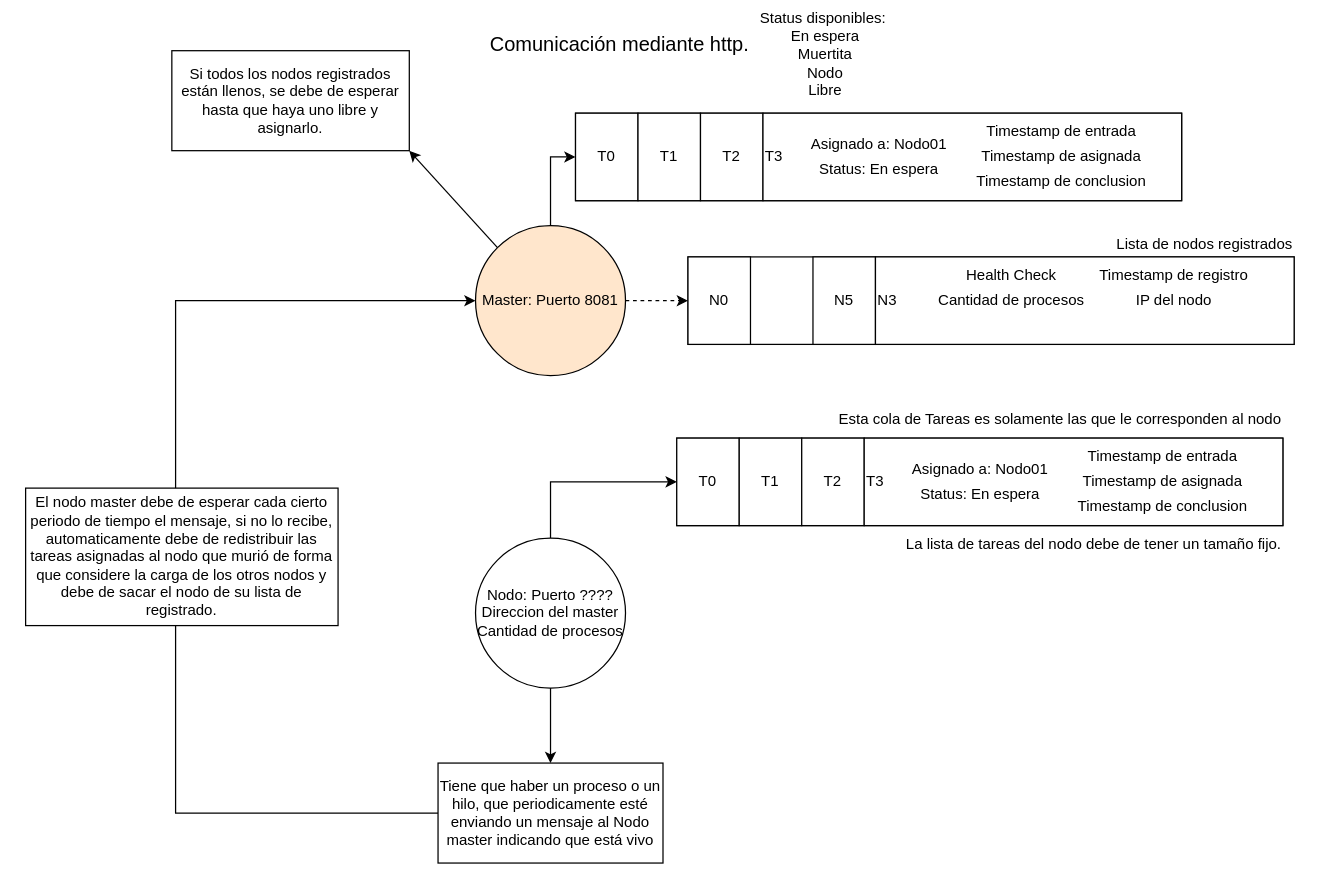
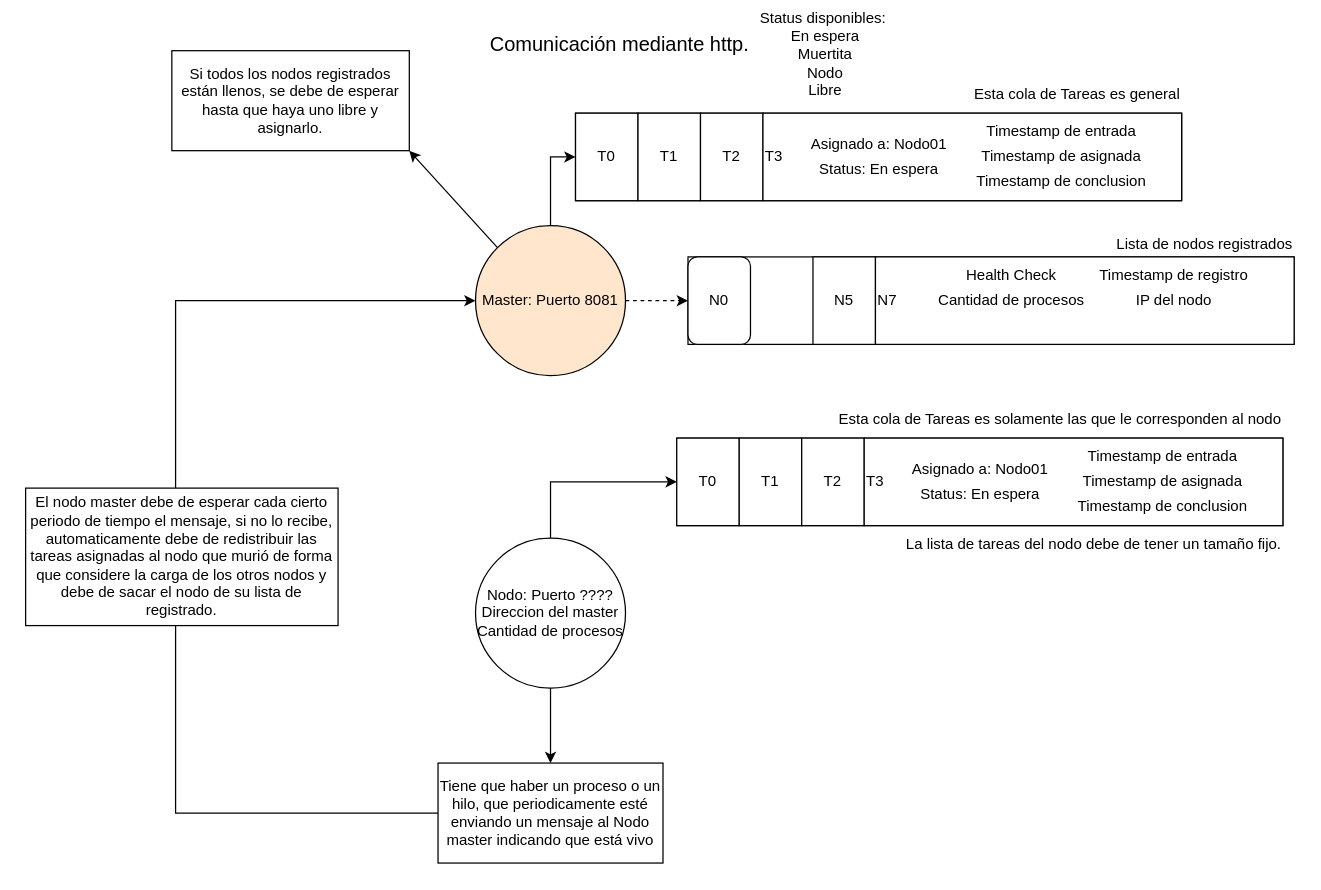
none -> (1063, 94)
(719, 301) -> (719, 301)
(887, 301) -> (887, 301)
